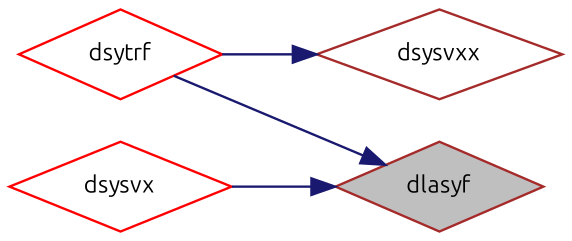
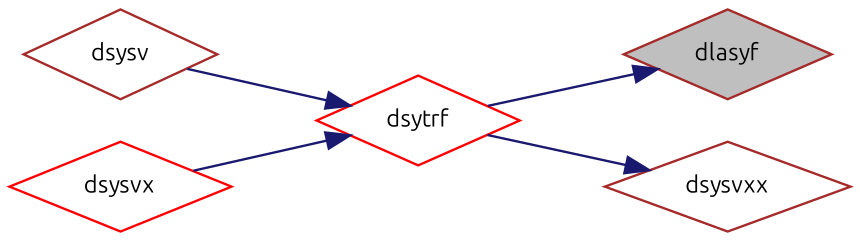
none -> (120, 54)
(272, 187) -> (260, 156)
